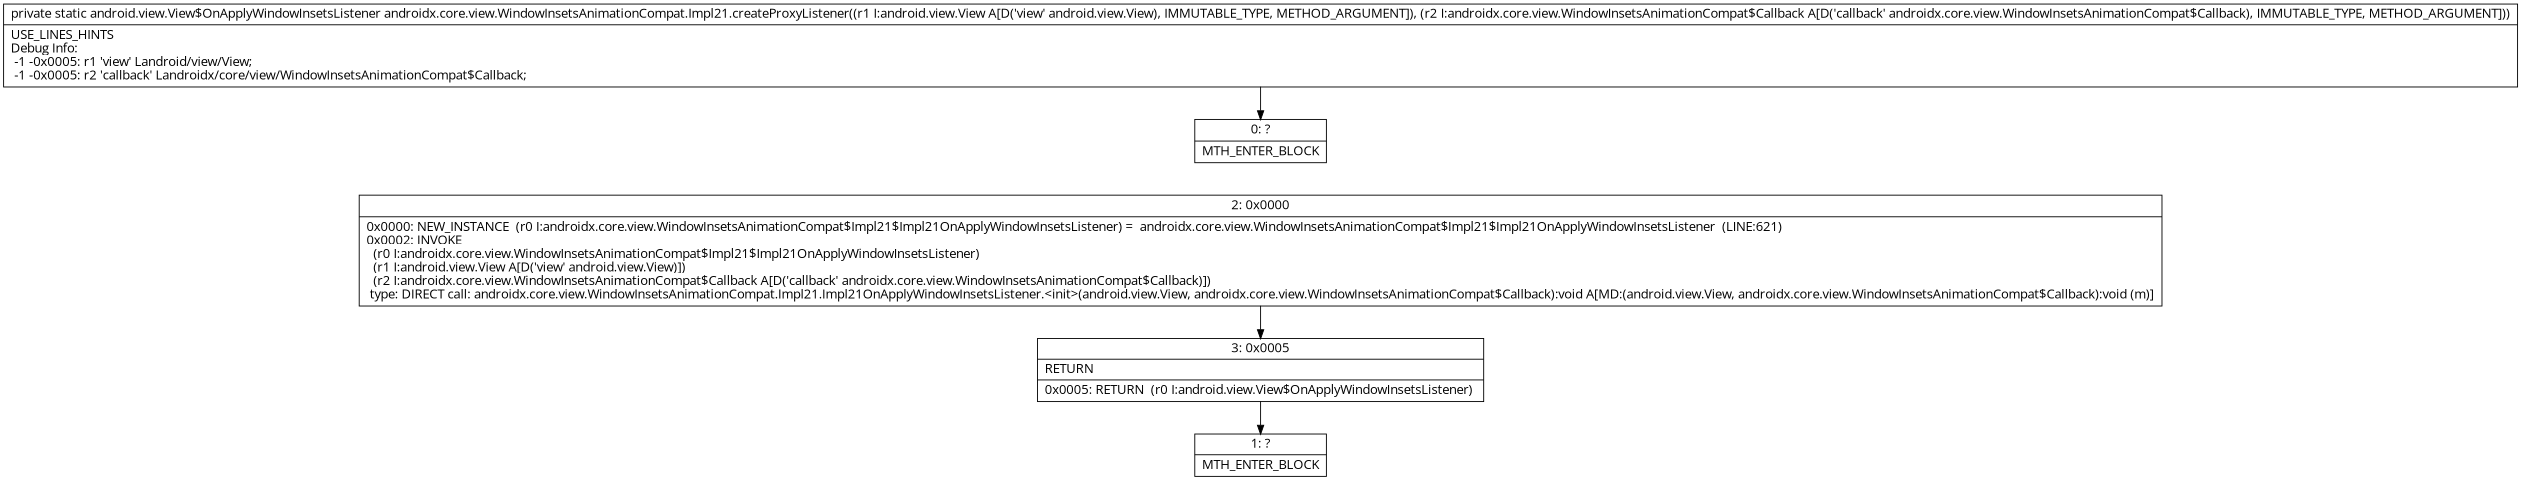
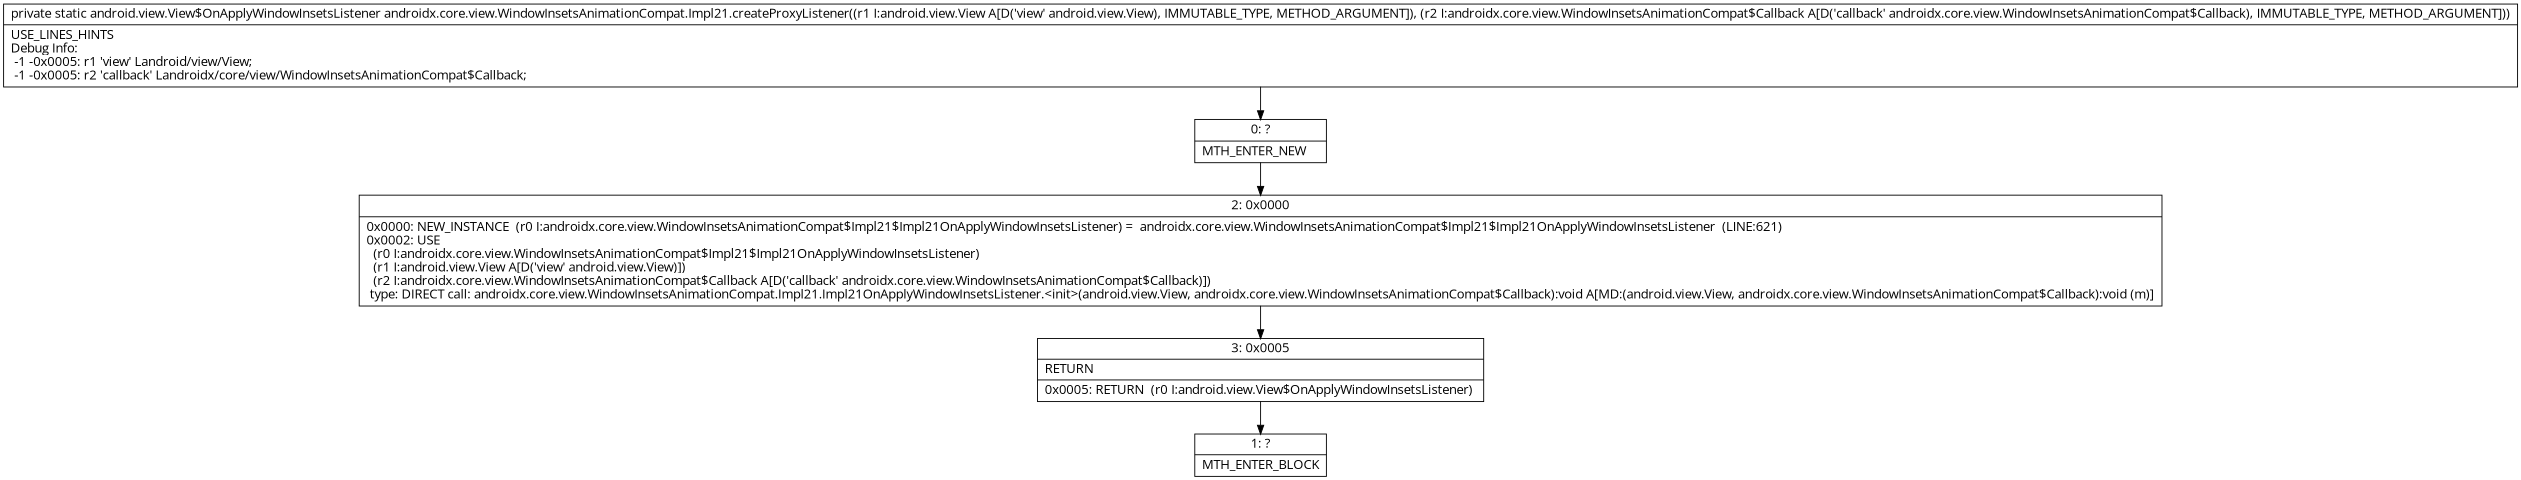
(1261, 151) -> (1254, 151)
none -> (1261, 174)
(418, 241) -> (407, 241)
